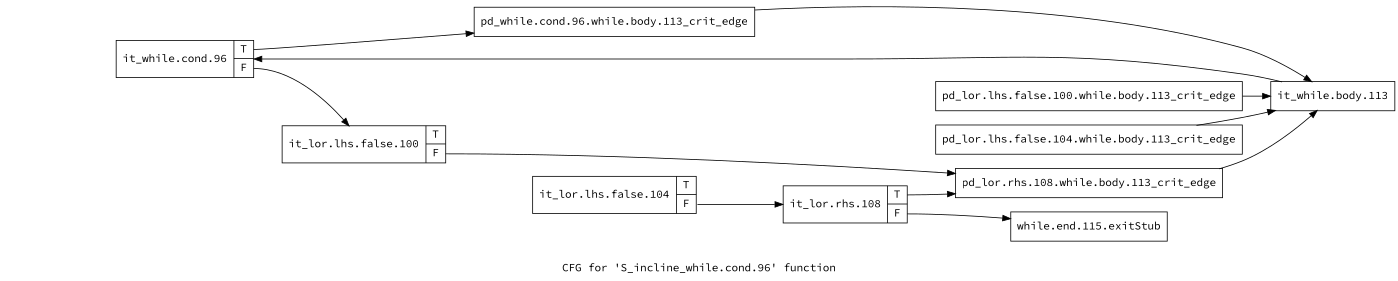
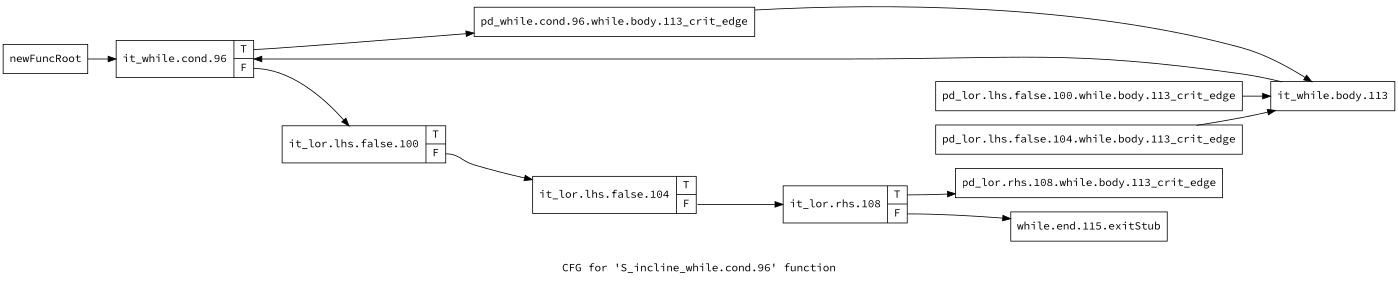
none -> (45, 59)
(1268, 148) -> none
(697, 160) -> (484, 168)
